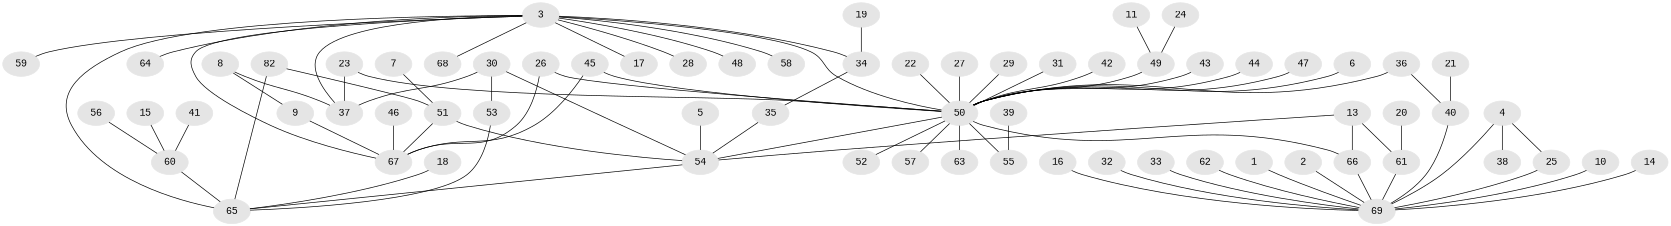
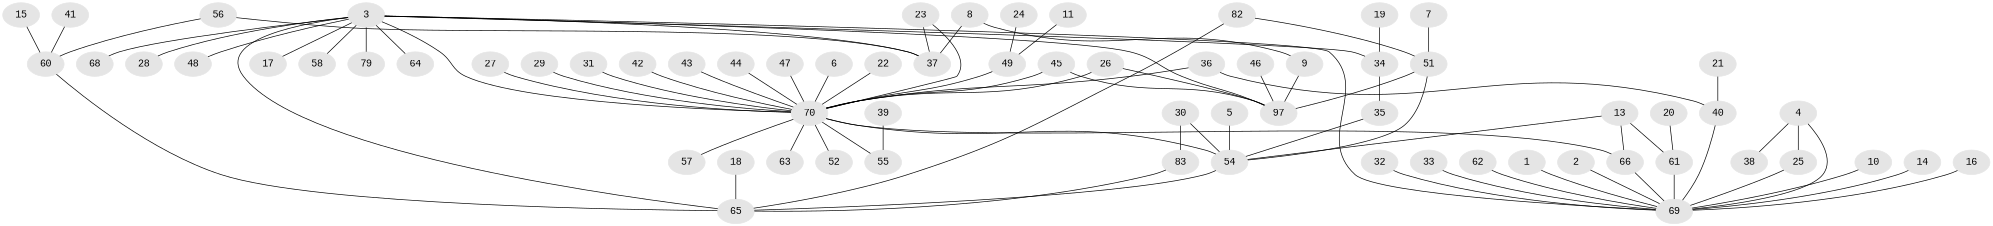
(21, 64) -> (366, 64)
none -> (1342, 69)
(412, 90) -> (578, 31)
(492, 113) -> (1180, 162)
(959, 113) -> (809, 113)
(393, 162) -> (1279, 113)
